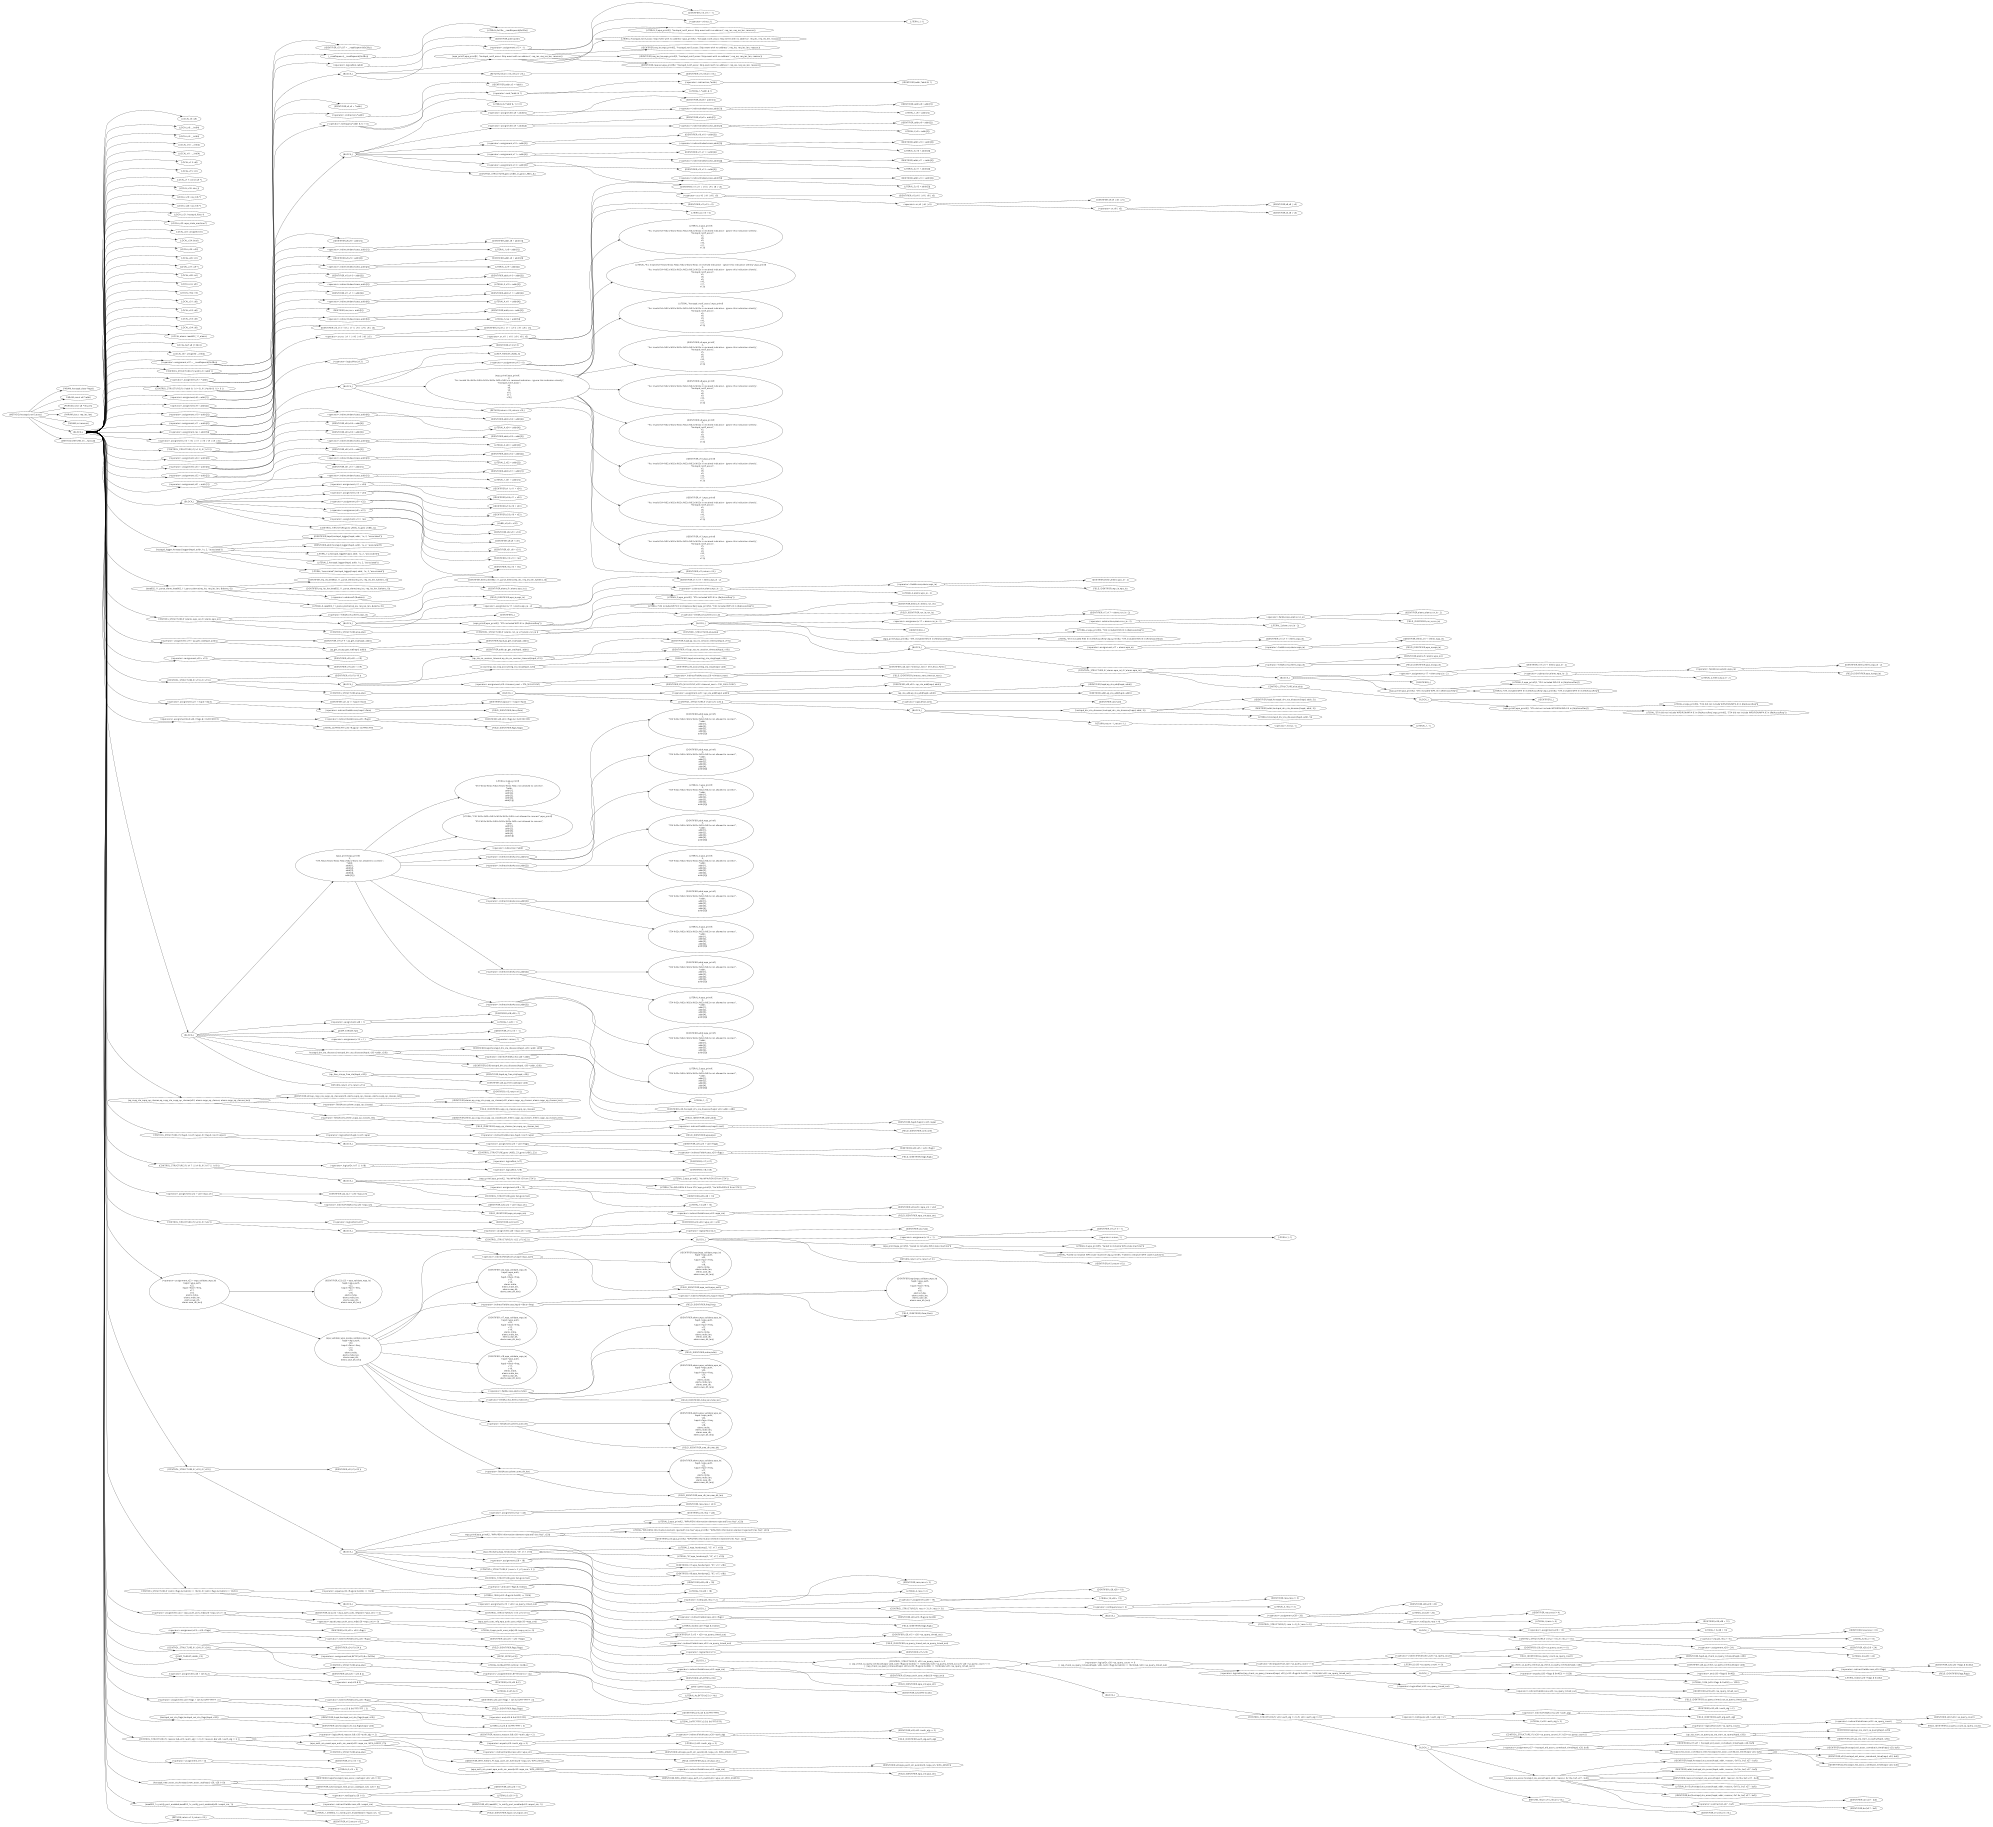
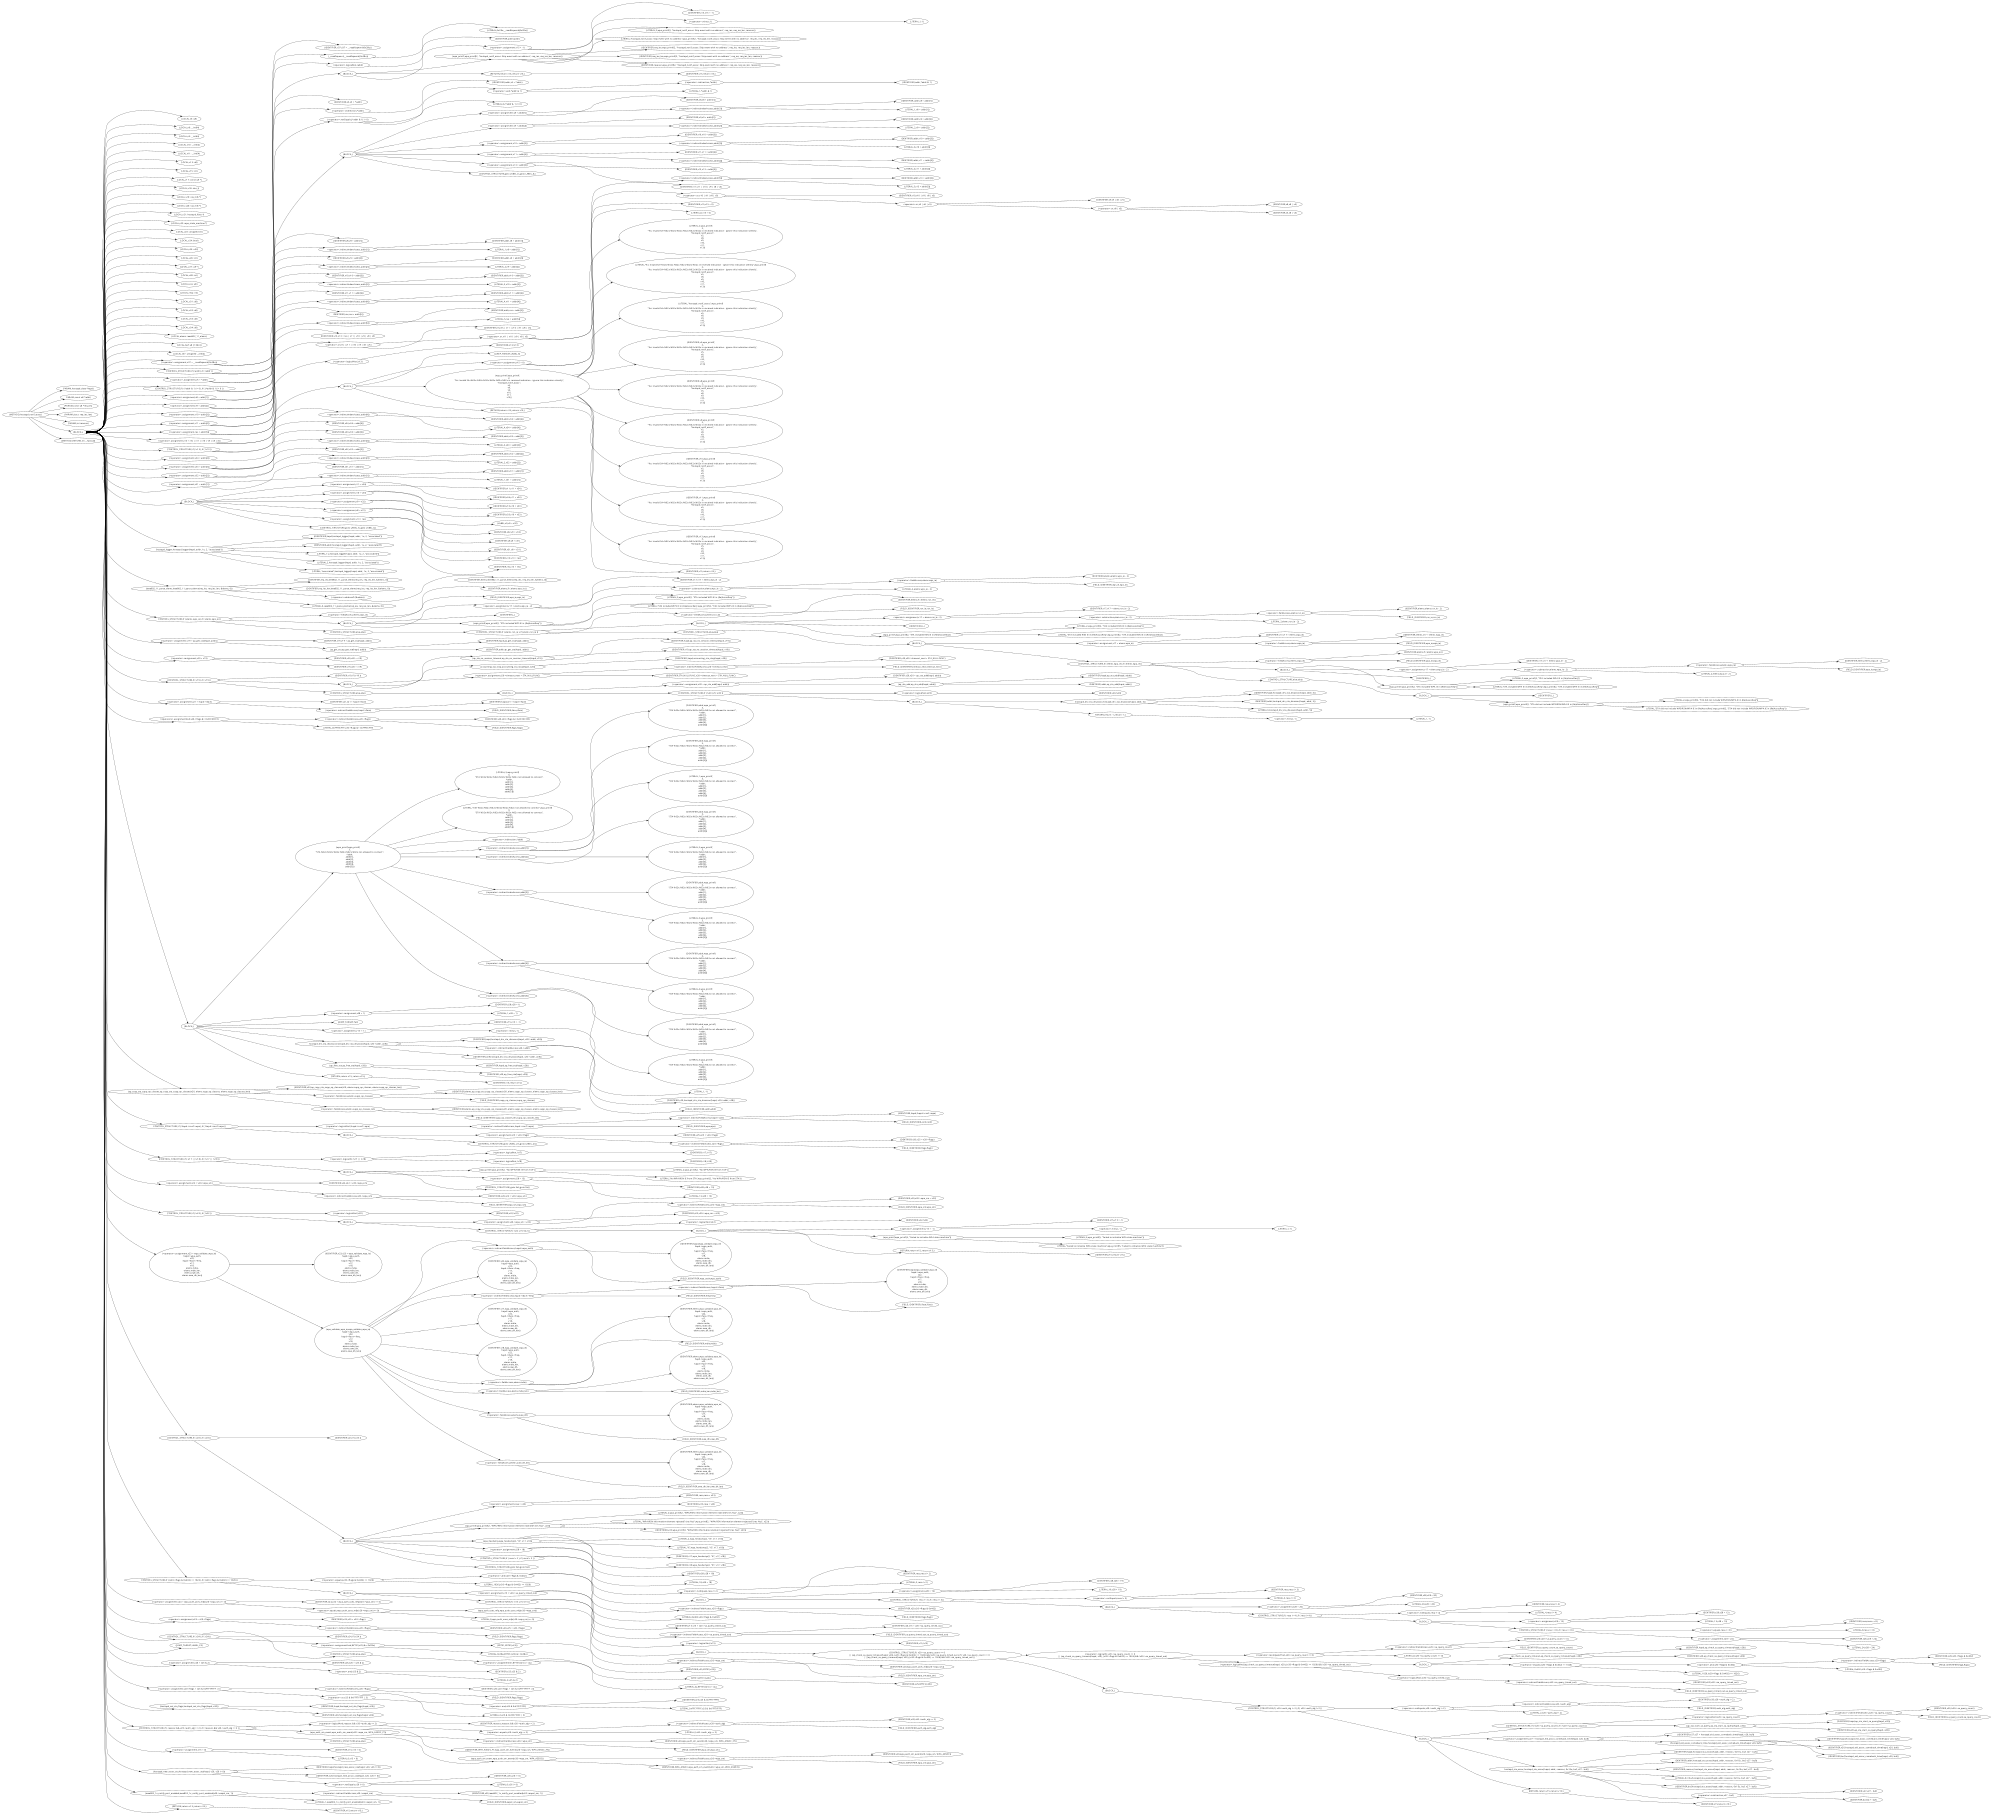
(701, 667) -> none
